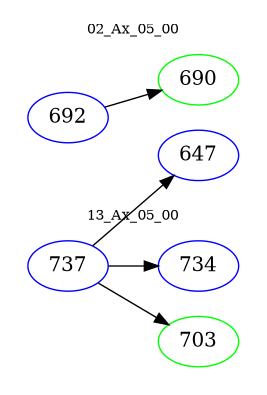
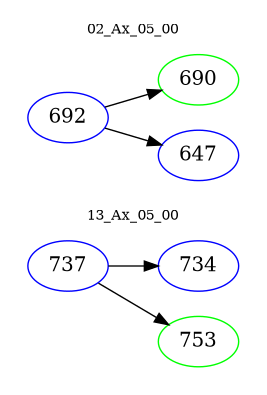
(128, 215) -> (126, 134)
(199, 342) -> (199, 342)
